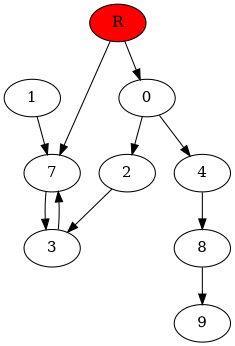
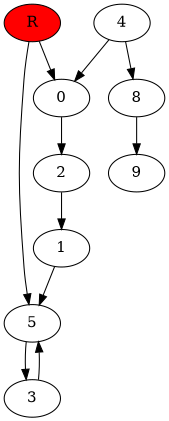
(172, 131) -> (95, 56)
(52, 173) -> (32, 323)
(94, 207) -> (62, 206)
